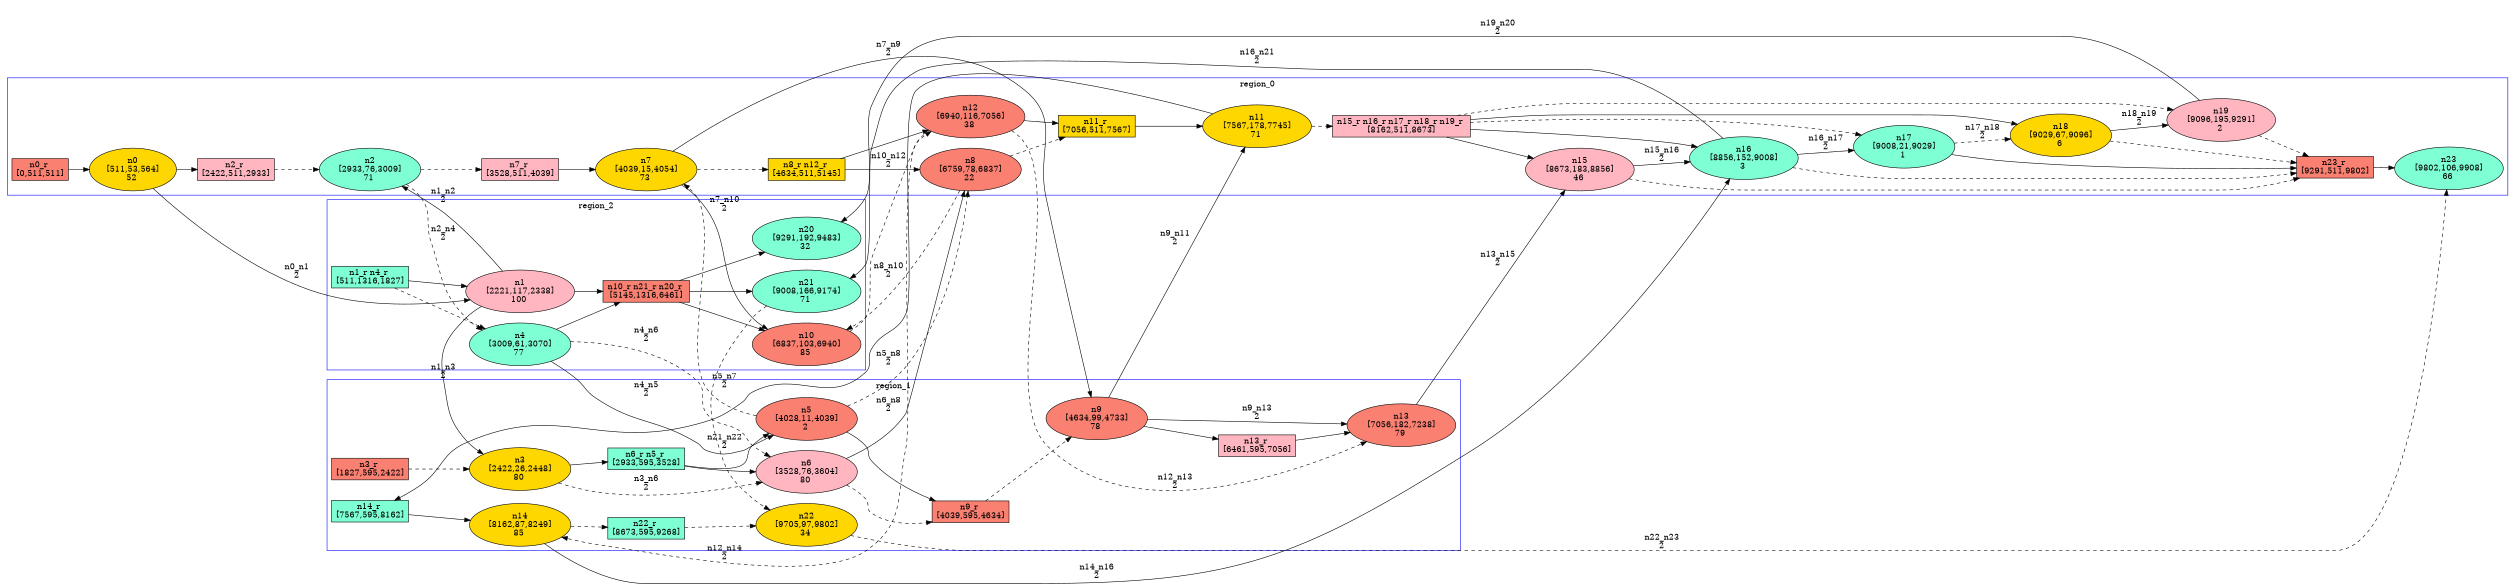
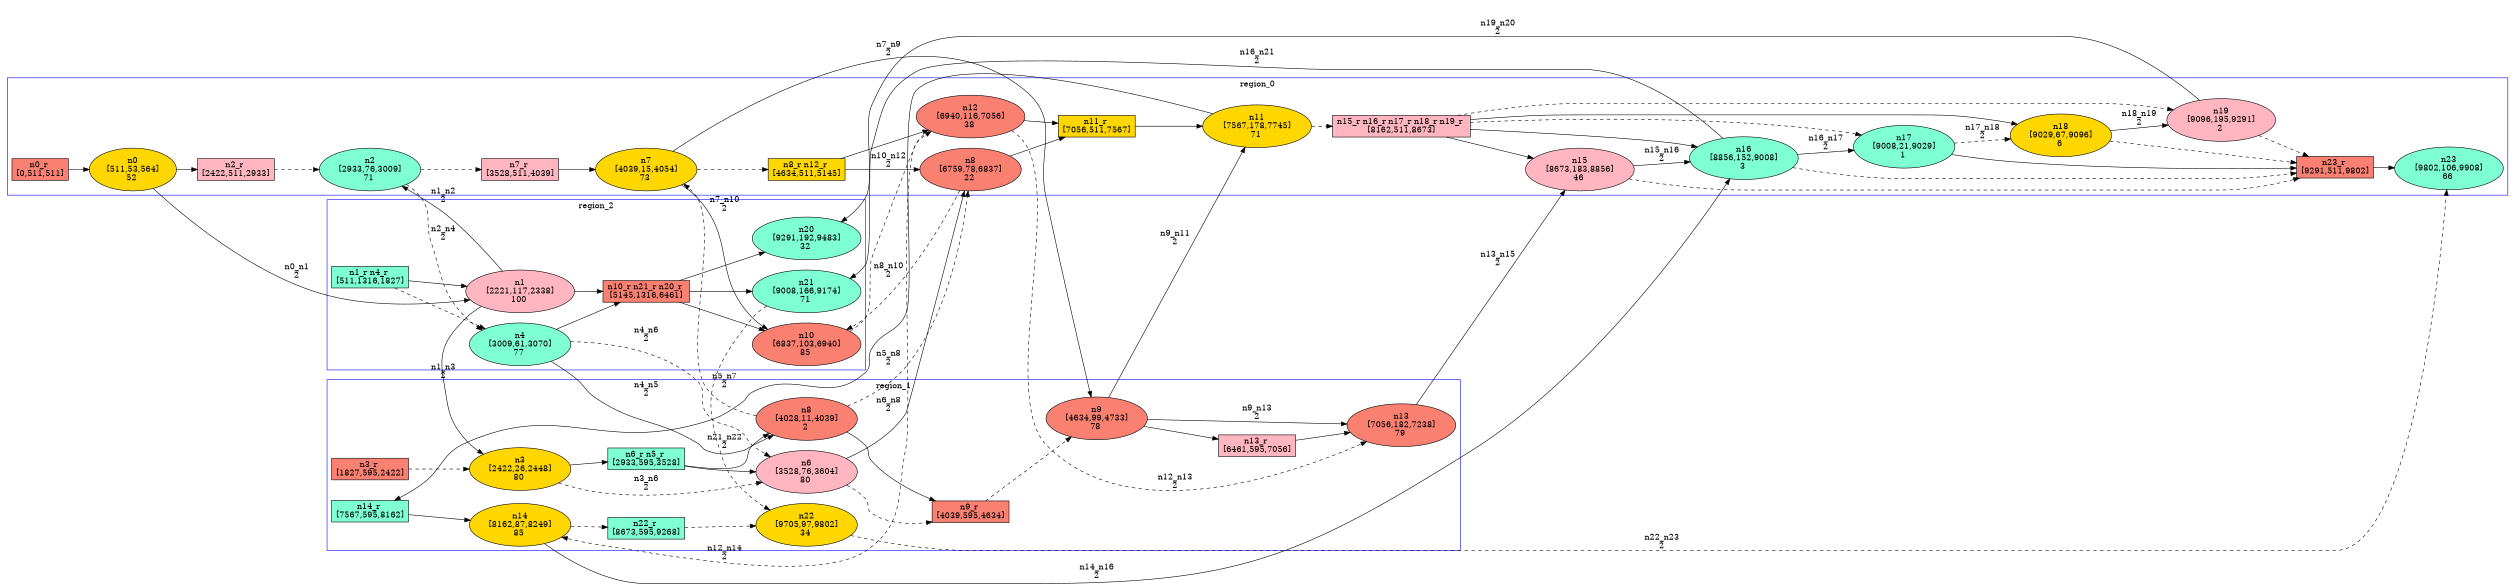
(1035, 148) -> (1035, 148)
(807, 419) -> (807, 419)
